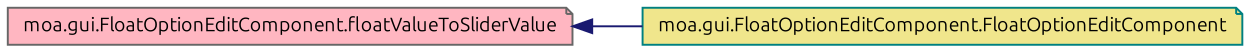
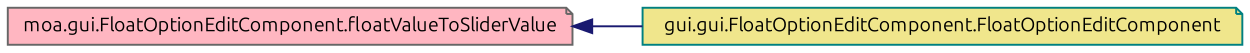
(942, 26) -> (942, 26)
